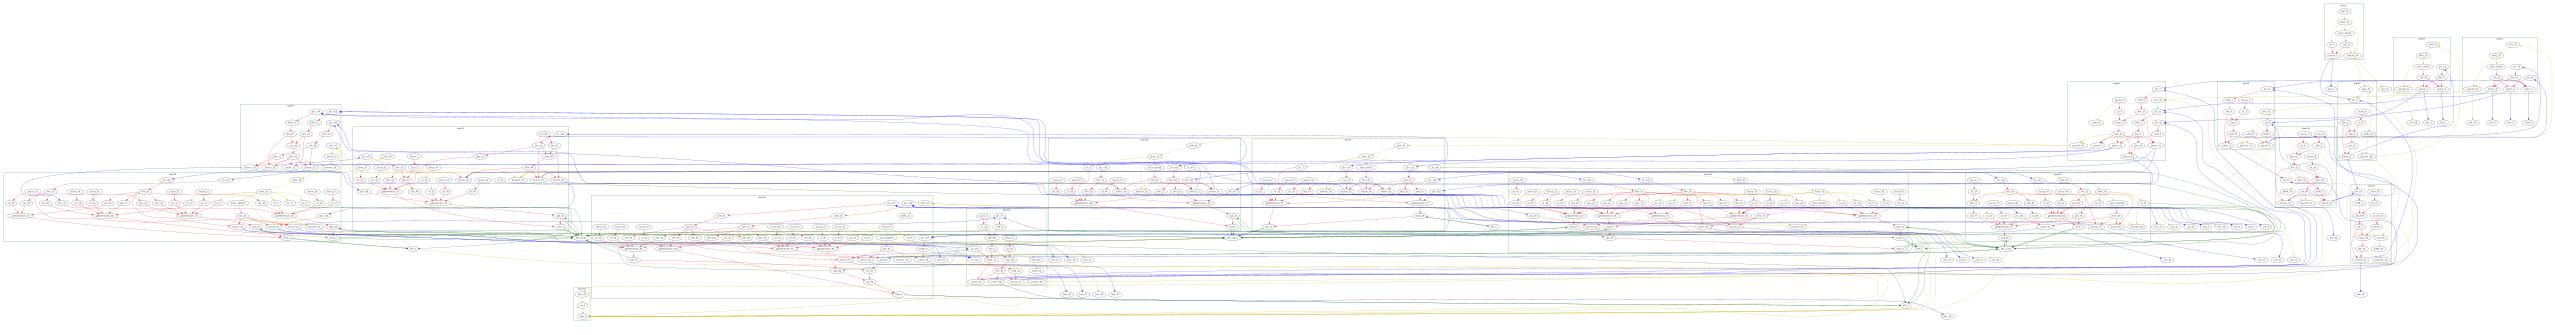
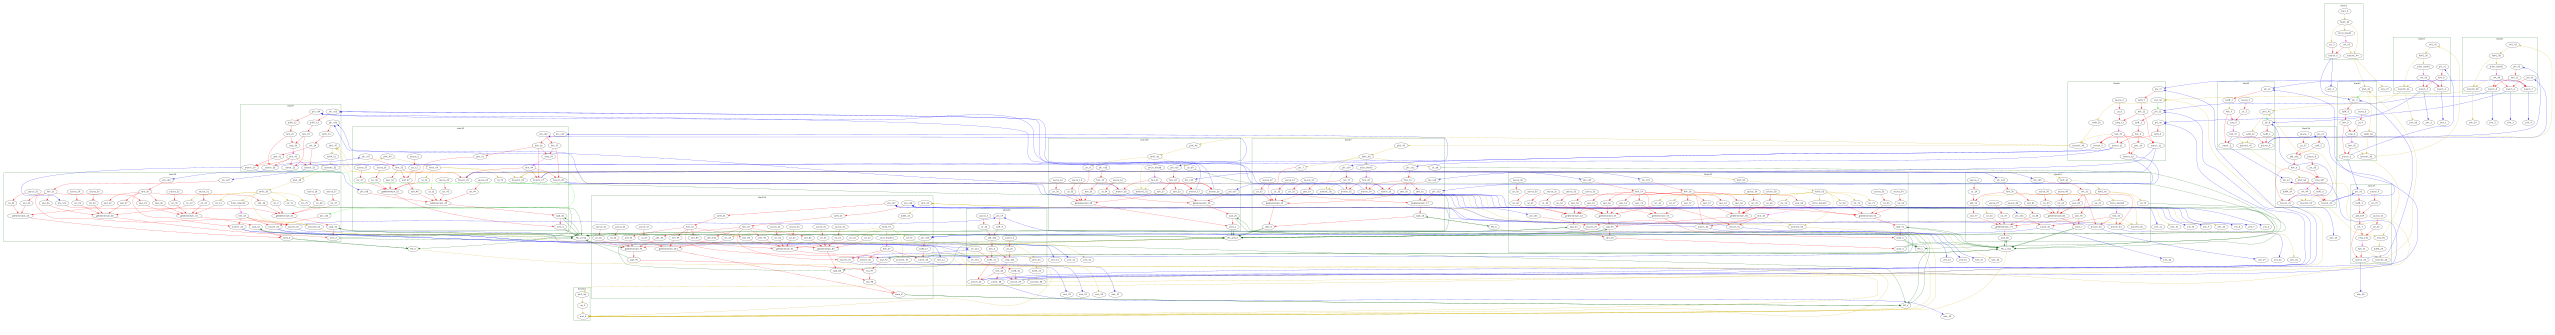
none -> (2345, 112)
none -> (470, 169)
(572, 189) -> (572, 189)
